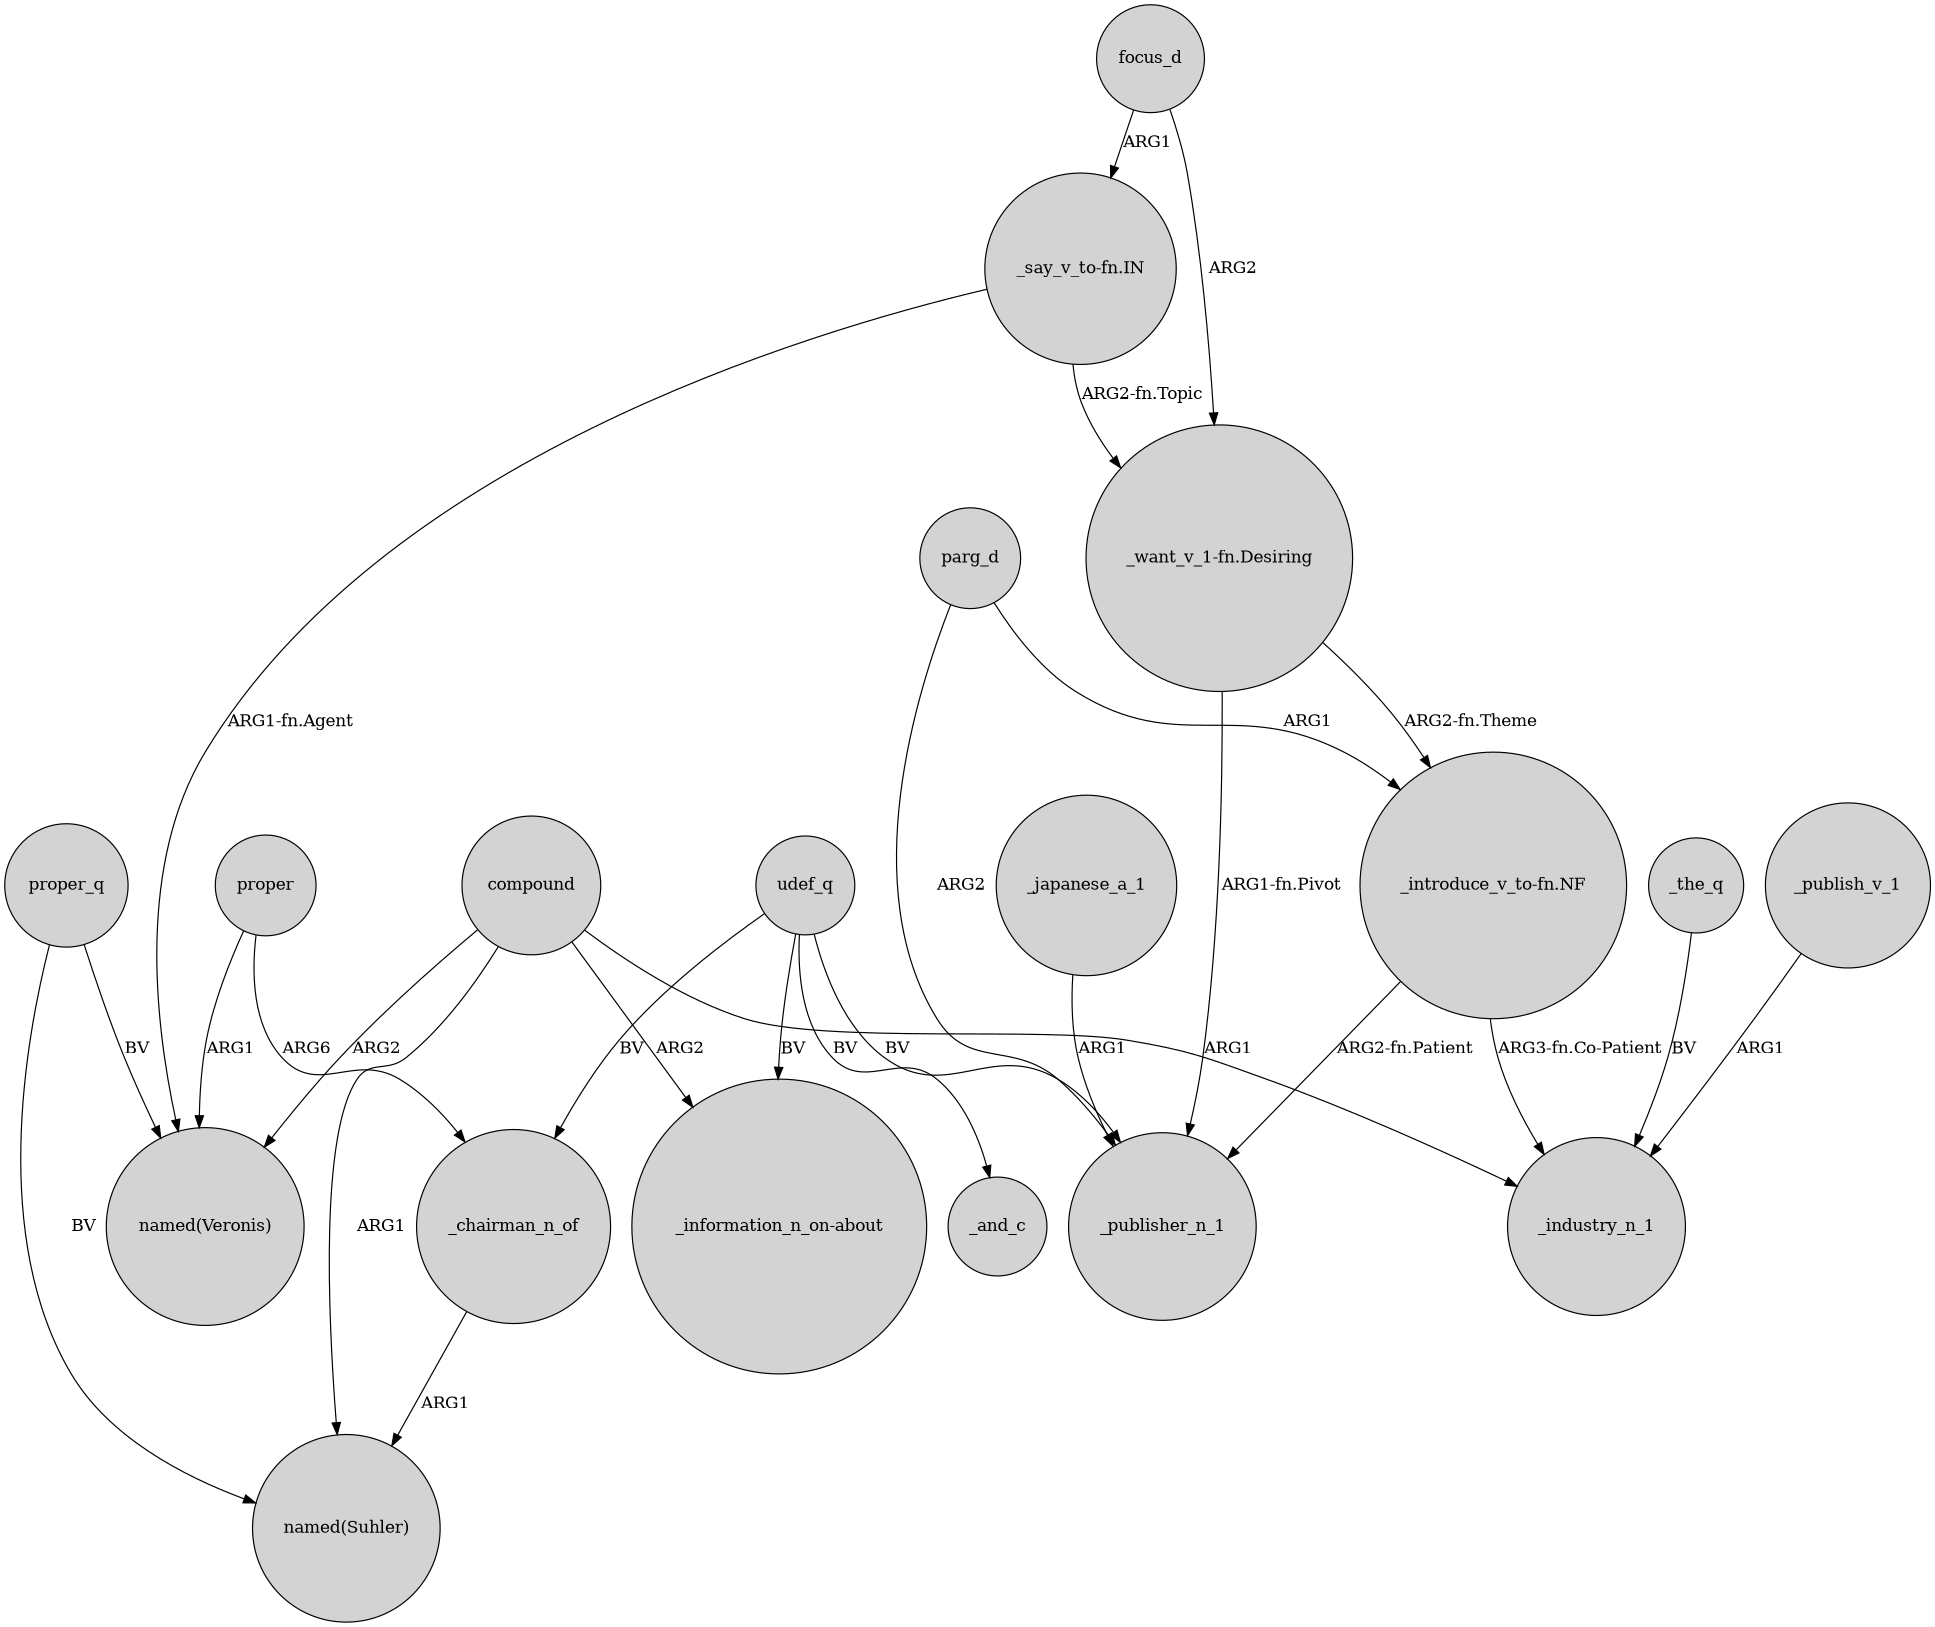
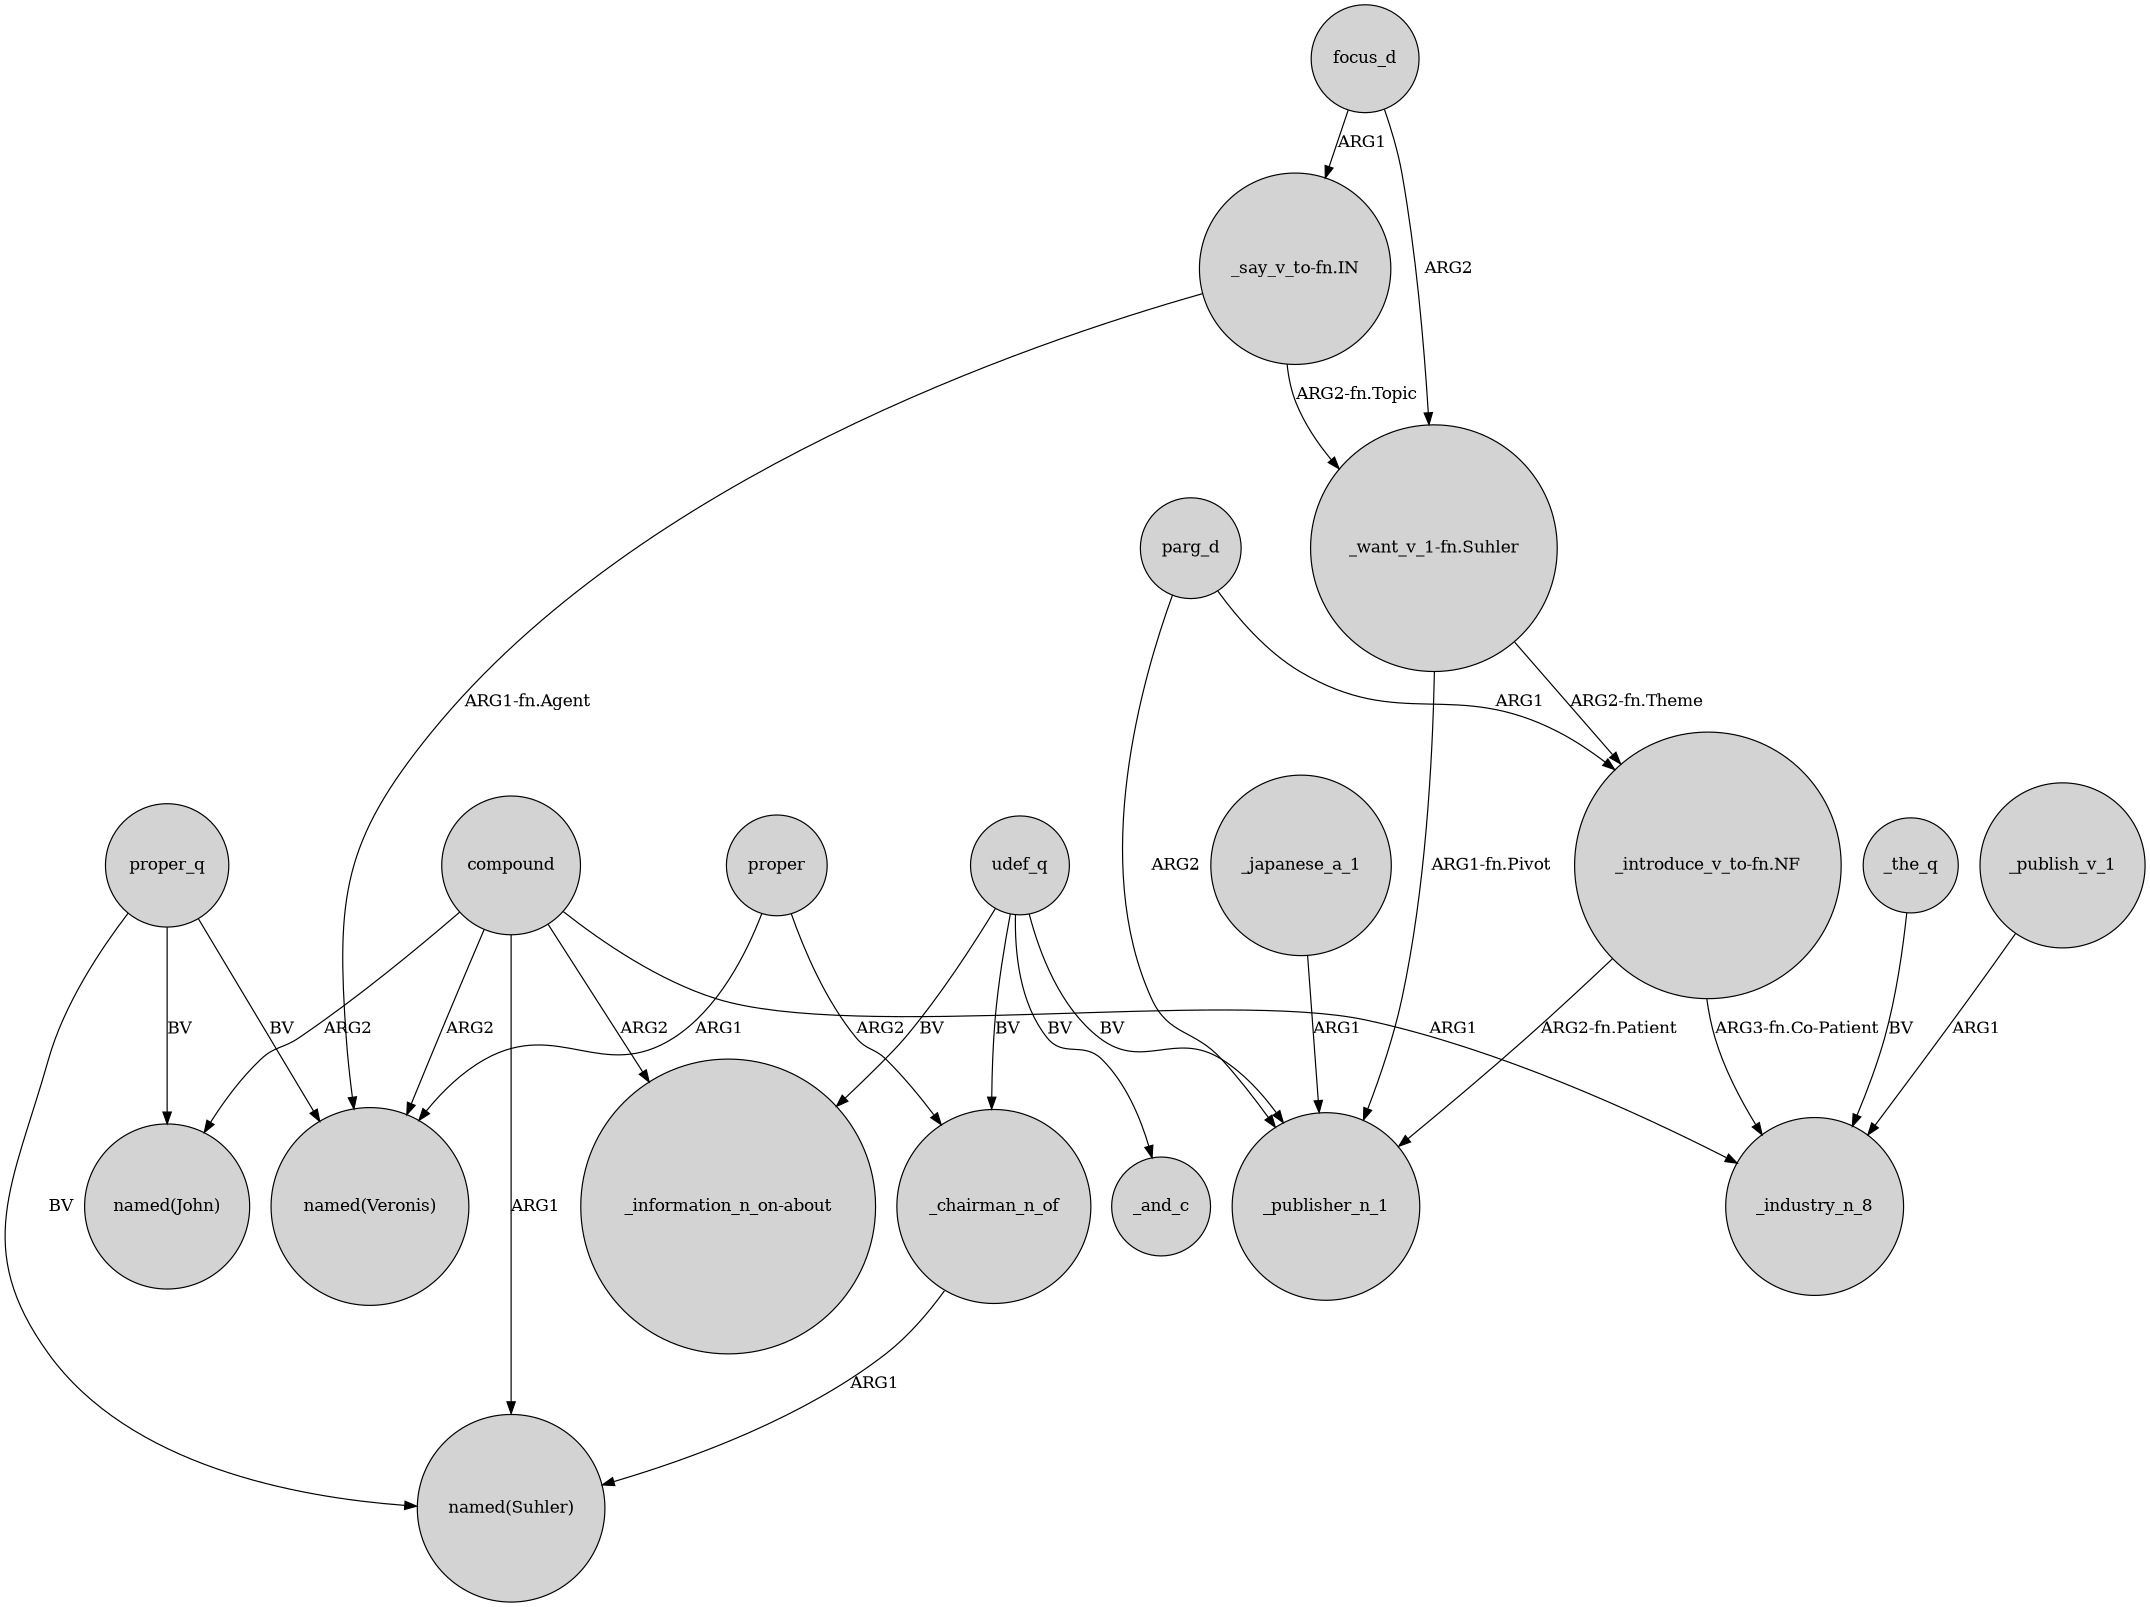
(1219, 558) -> (1434, 548)
(307, 1049) -> (881, 1029)
none -> (167, 1206)
(1597, 1227) -> (1815, 1206)
